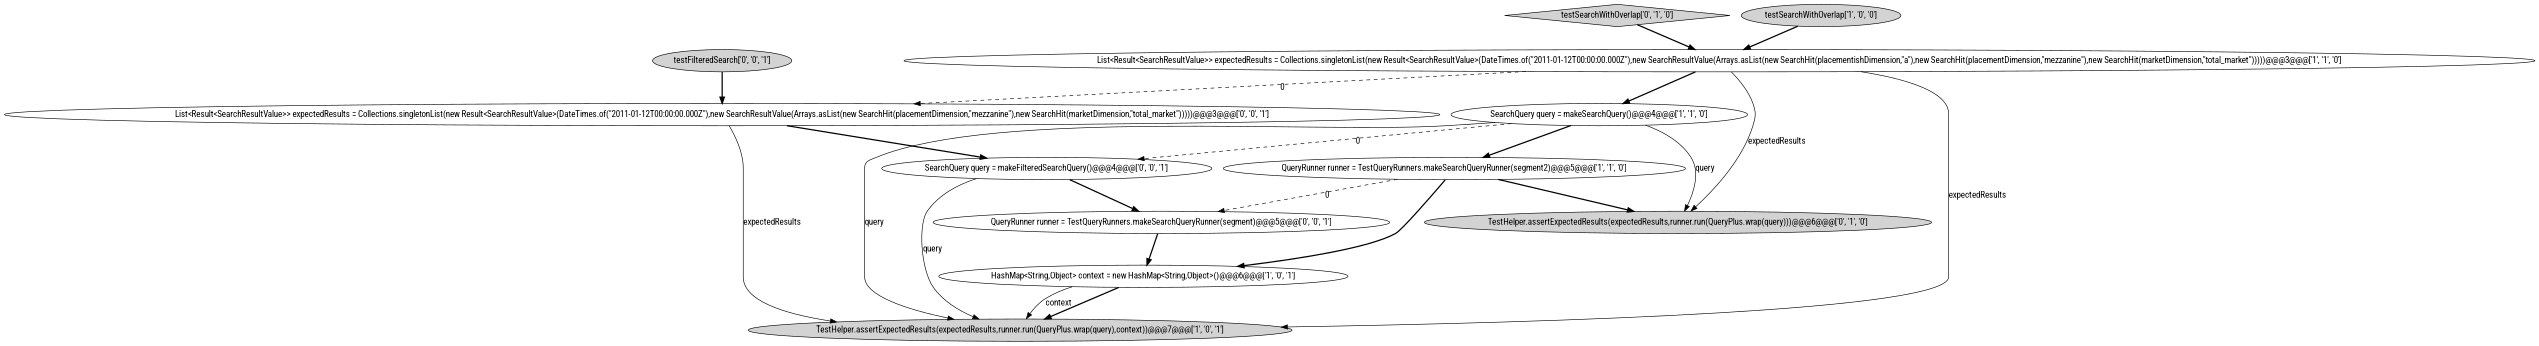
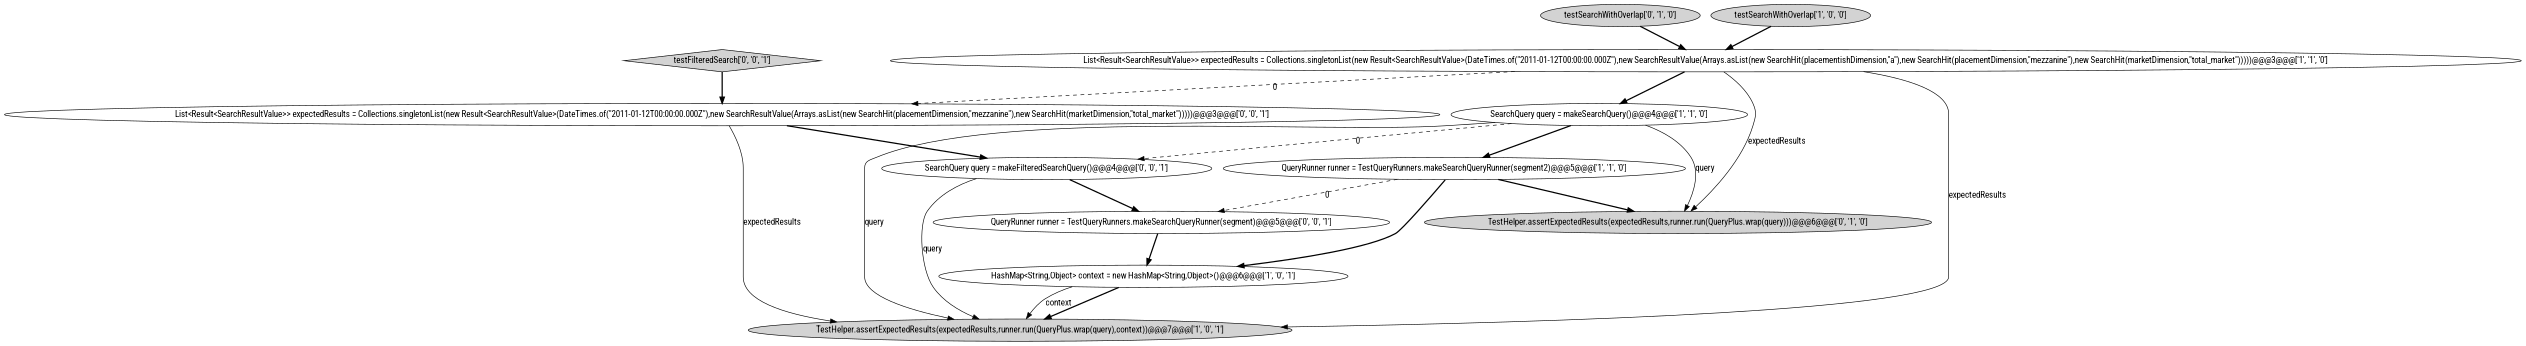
(1617, 15) -> (1620, 15)
(722, 61) -> (722, 61)
